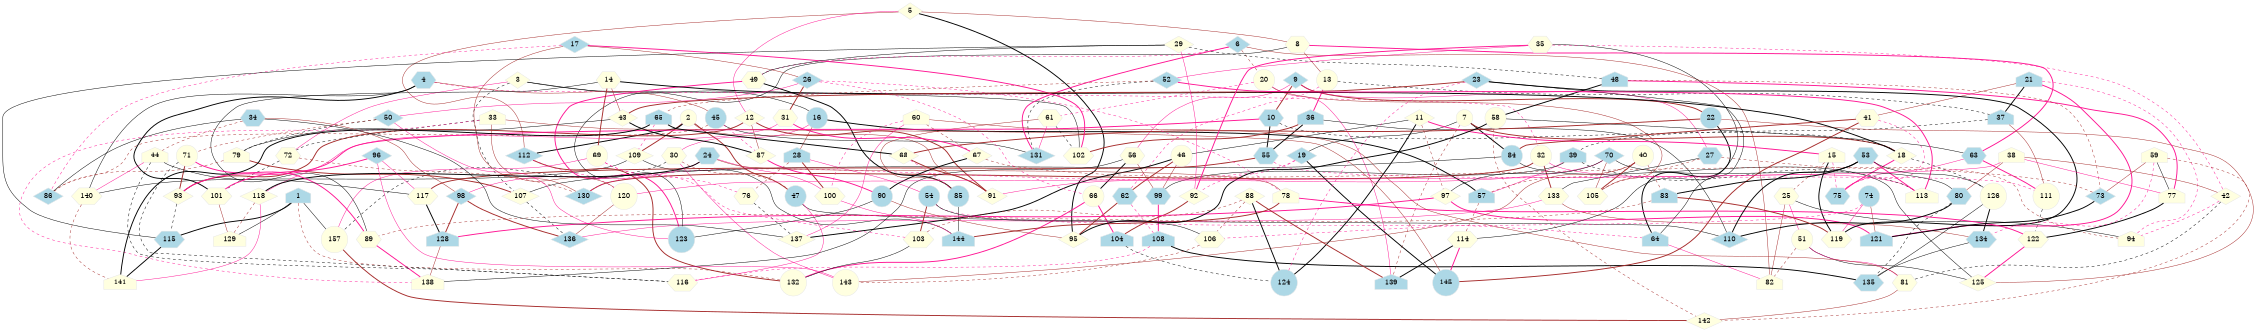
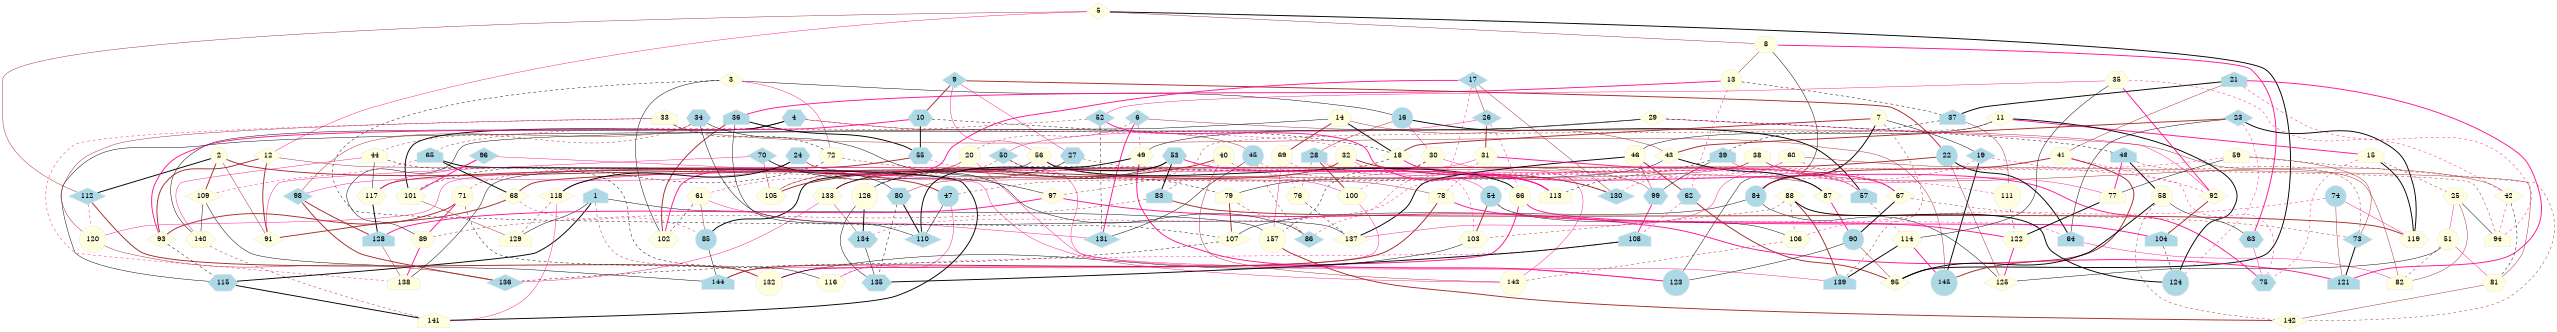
(1023, 98) -> (1463, 177)
(2009, 174) -> none
